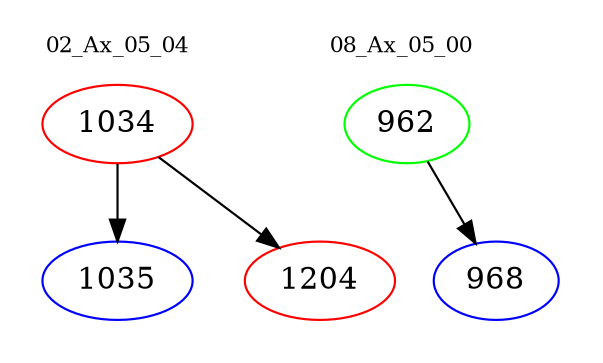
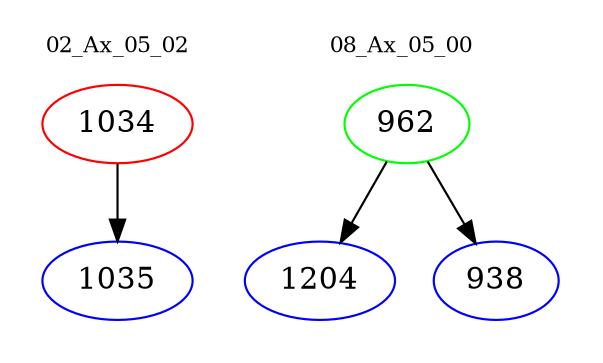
(118, 47) -> (118, 47)
(195, 184) -> (369, 192)
(320, 281) -> (320, 281)
(496, 281) -> (496, 281)
